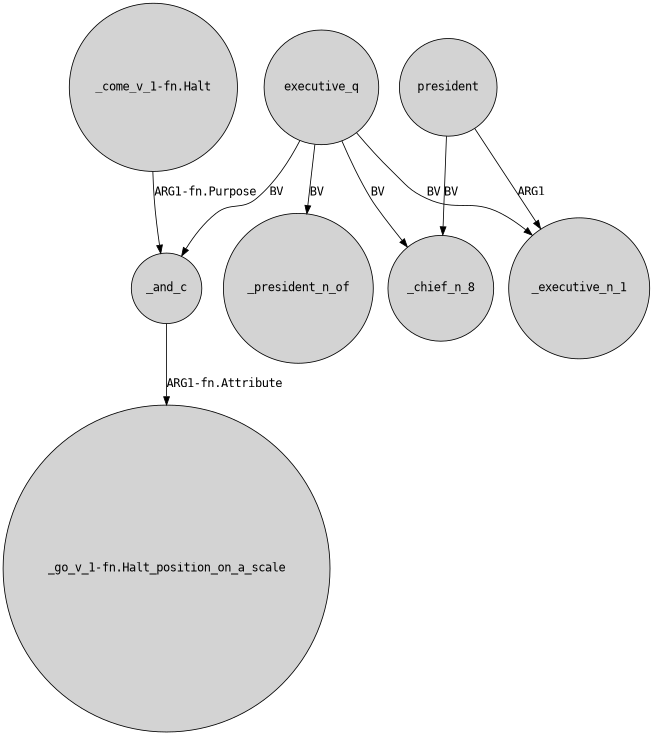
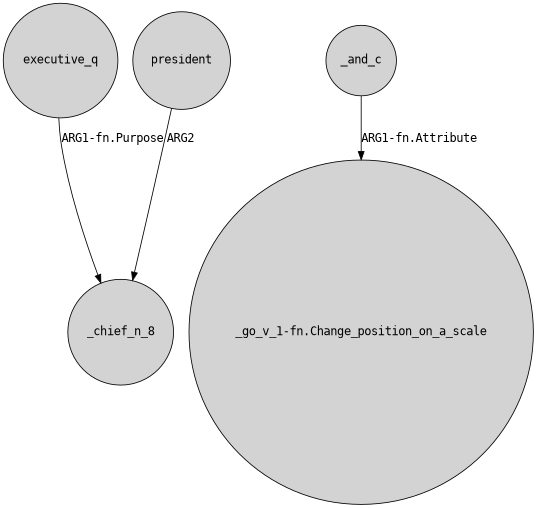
(153, 87) -> none
(378, 192) -> (112, 139)
(451, 192) -> (181, 139)
(249, 203) -> none
(298, 288) -> none
(579, 288) -> none
(167, 569) -> (361, 332)
